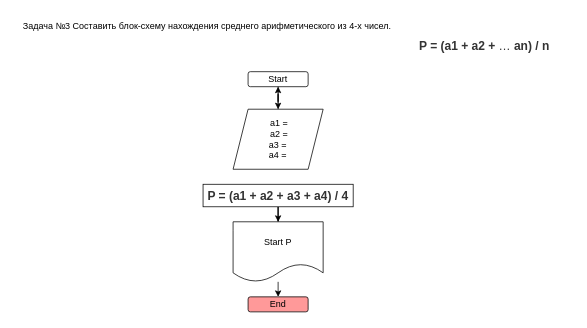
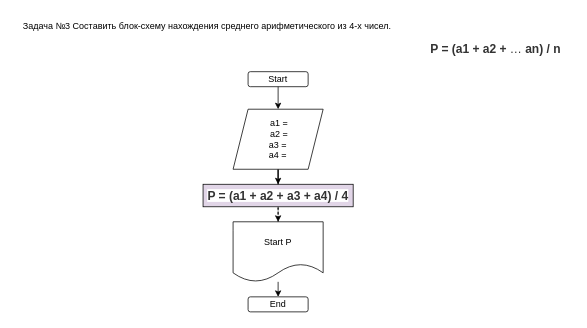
(484, 45) -> (495, 49)
(278, 107) -> (278, 179)
(278, 195) -> (278, 195)
(278, 208) -> (278, 208)
(278, 304) -> (278, 304)
